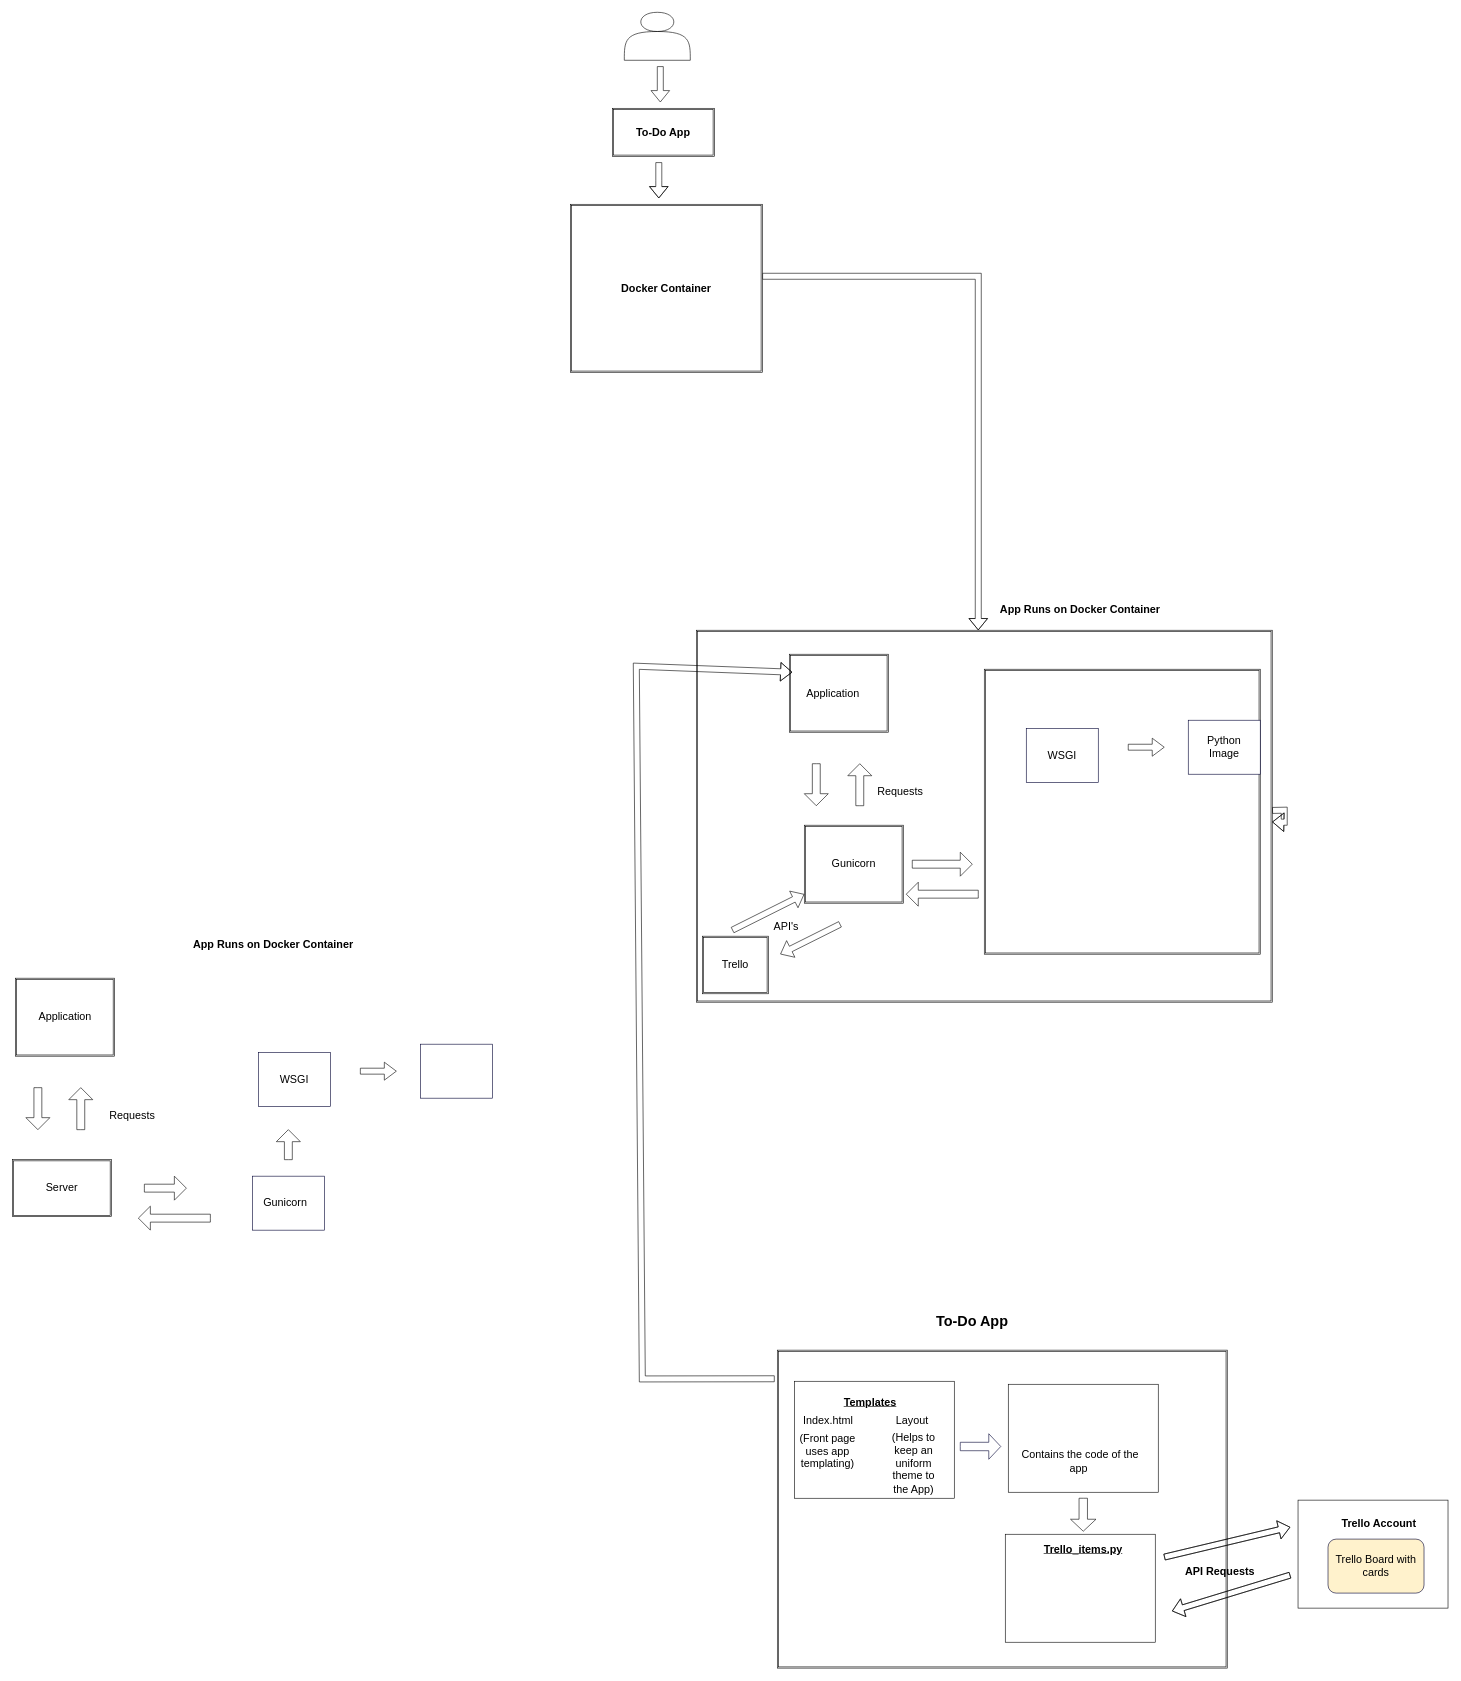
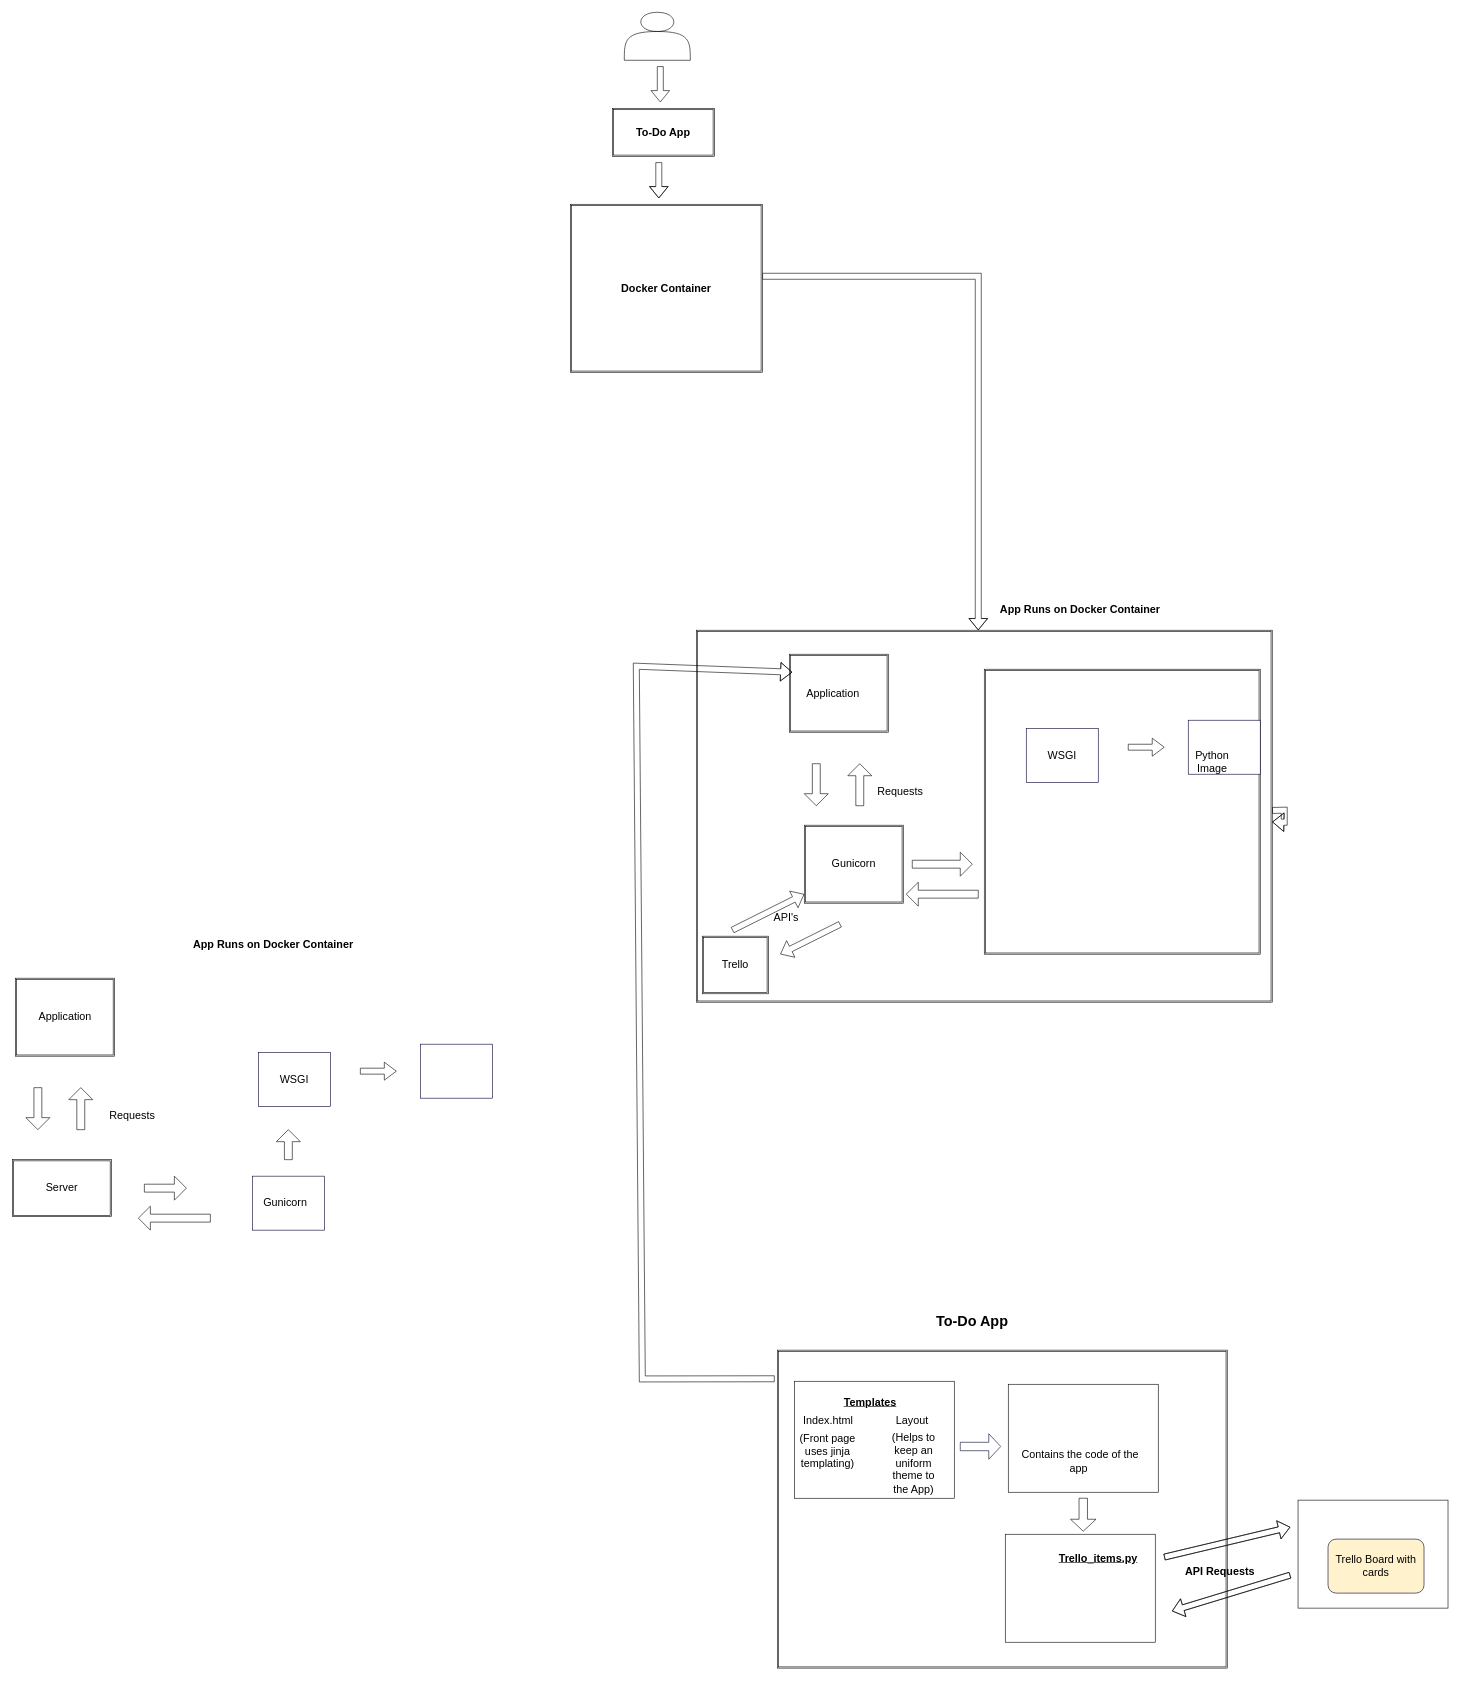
(1224, 747) -> (1212, 762)
(786, 927) -> (786, 918)
(828, 1452) -> (828, 1452)
(1379, 1524) -> none
(1083, 1549) -> (1098, 1558)
